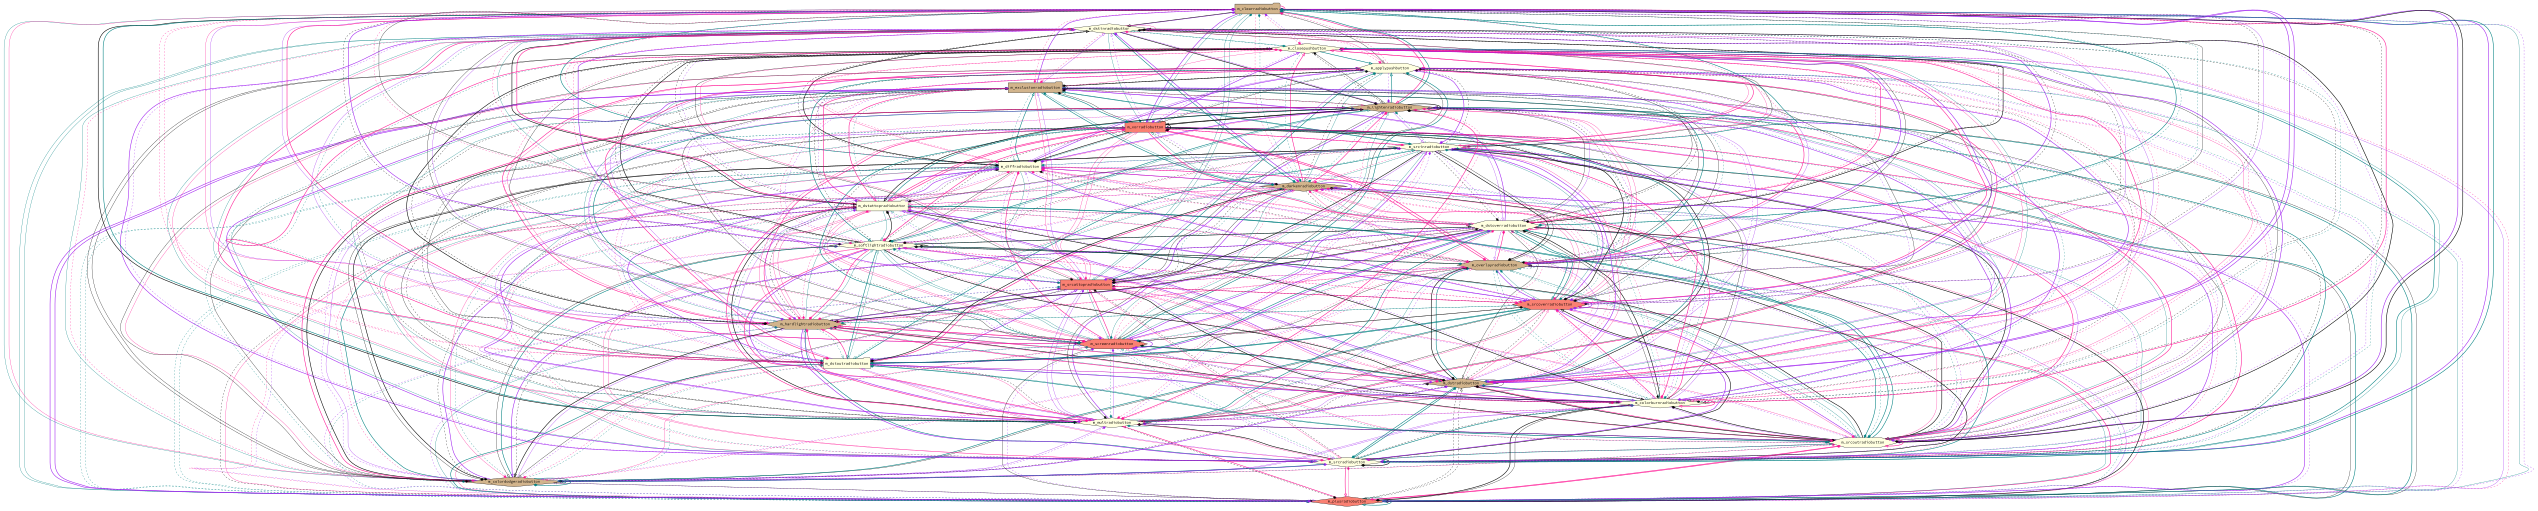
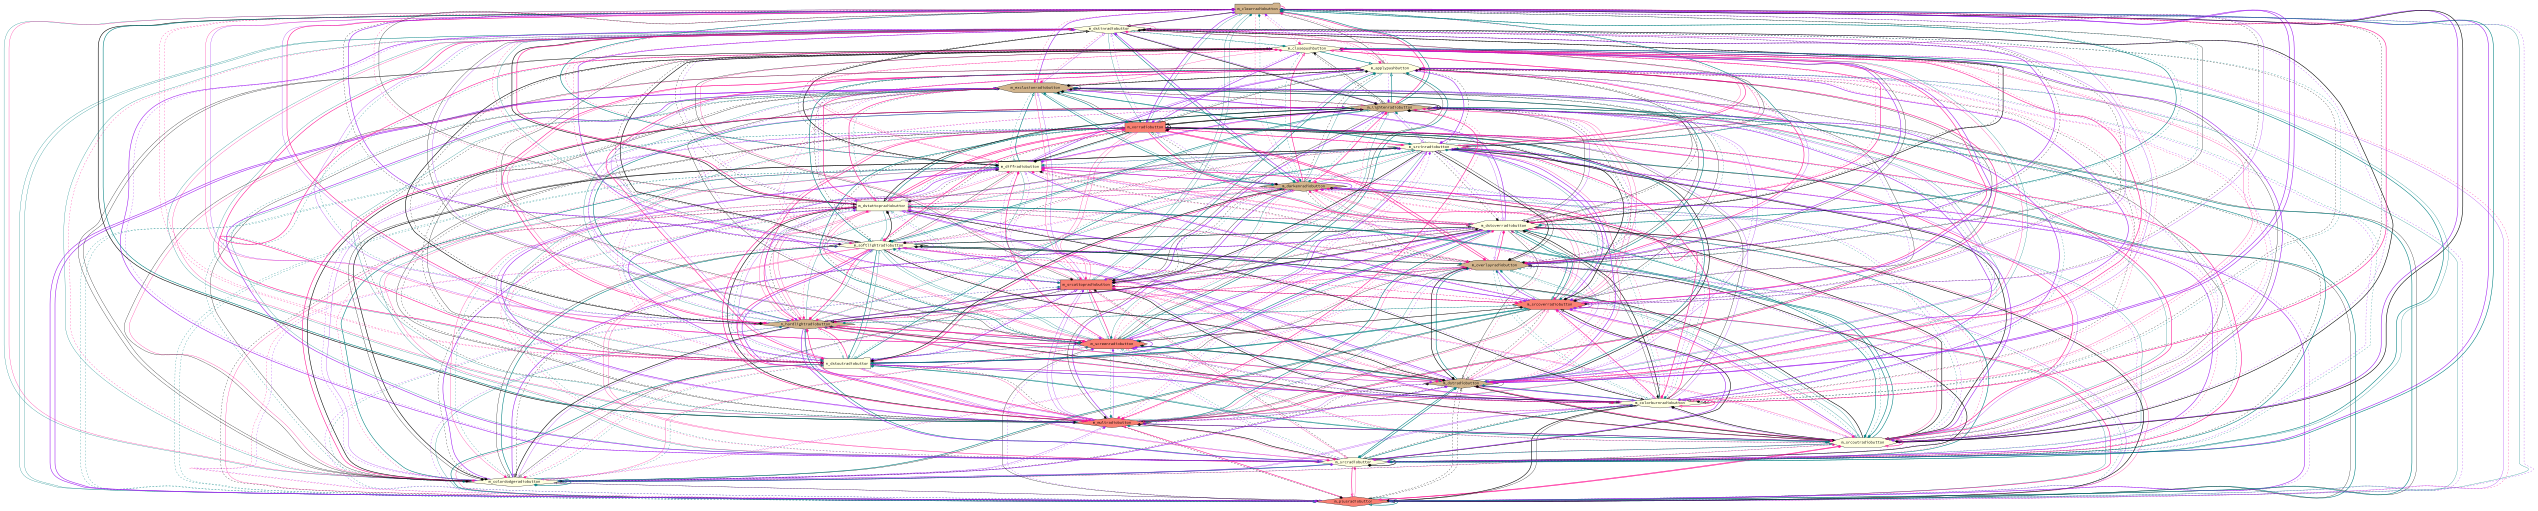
(1035, 88) -> (1035, 88)
(805, 324) -> (806, 324)
(1112, 423) -> (1112, 423)
(514, 482) -> (514, 482)
